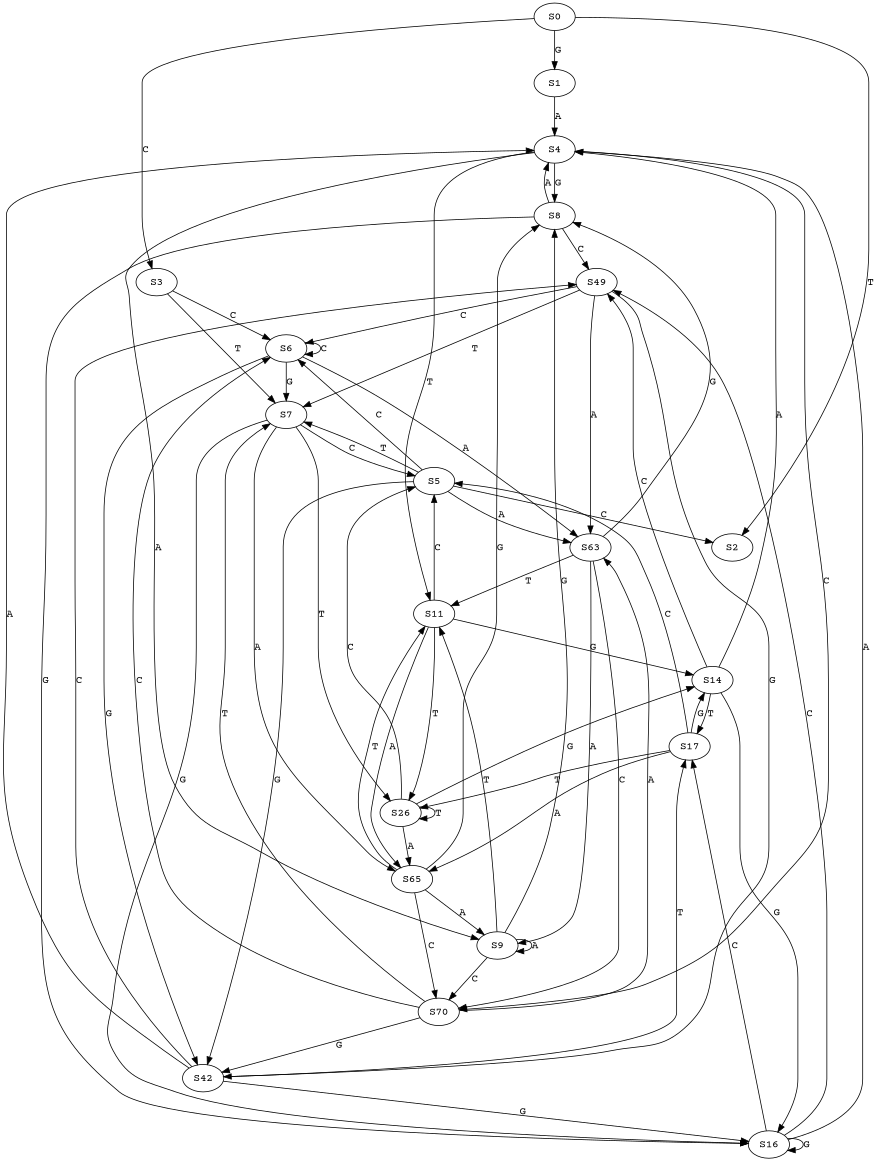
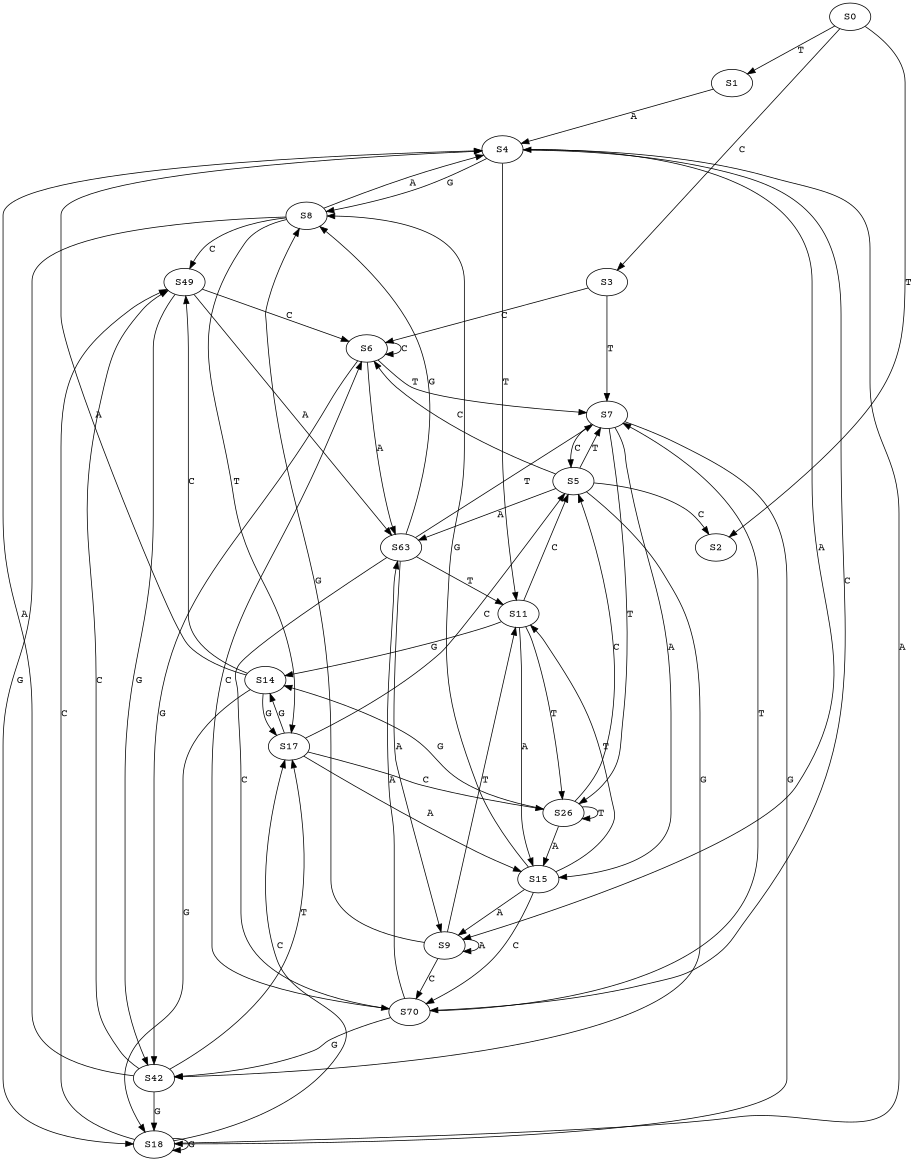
(558, 50) -> (801, 50)
(445, 347) -> (496, 486)
(290, 382) -> (415, 382)
none -> (227, 460)
(711, 713) -> (269, 713)
(557, 780) -> (426, 780)
(412, 879) -> (538, 879)
(769, 1145) -> (154, 1145)
